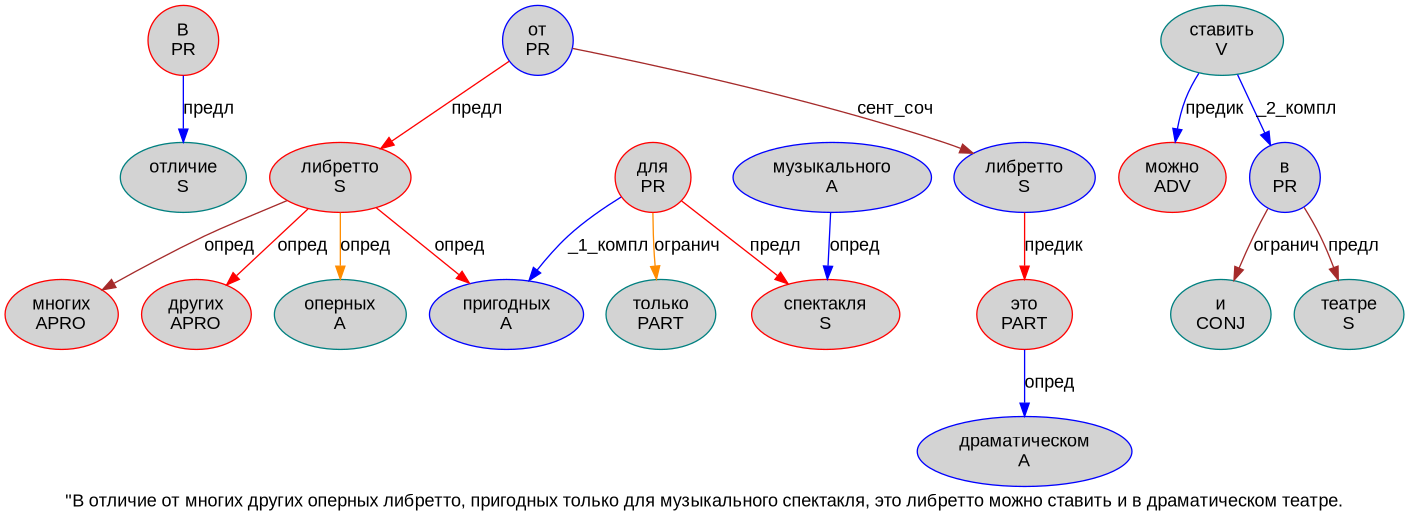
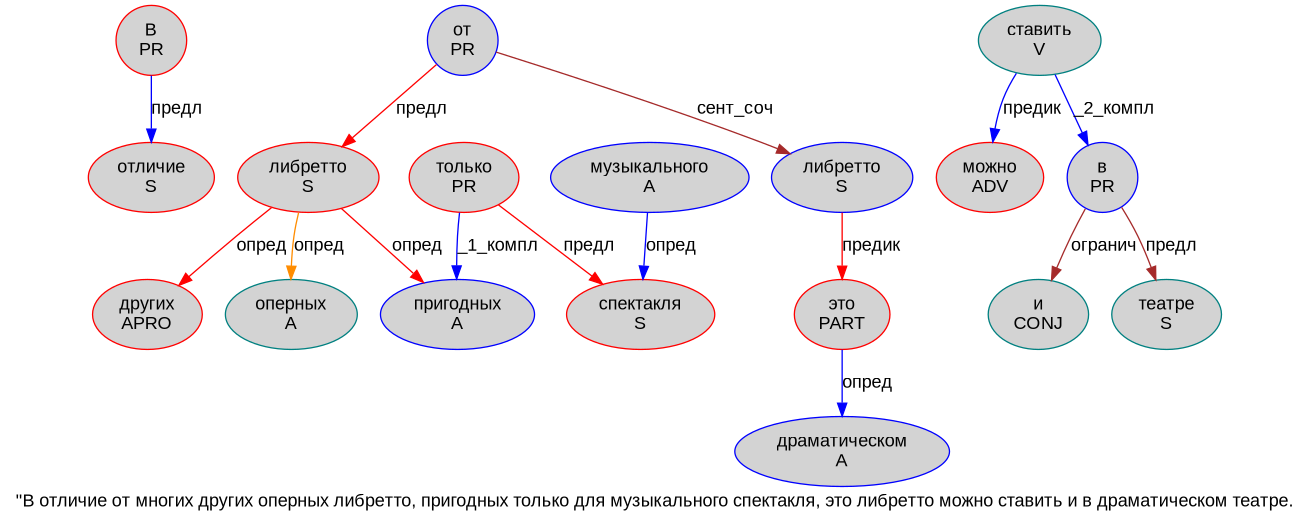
(183, 177) -> (151, 177)
(653, 177) -> (464, 177)
(62, 314) -> none
(661, 314) -> none
